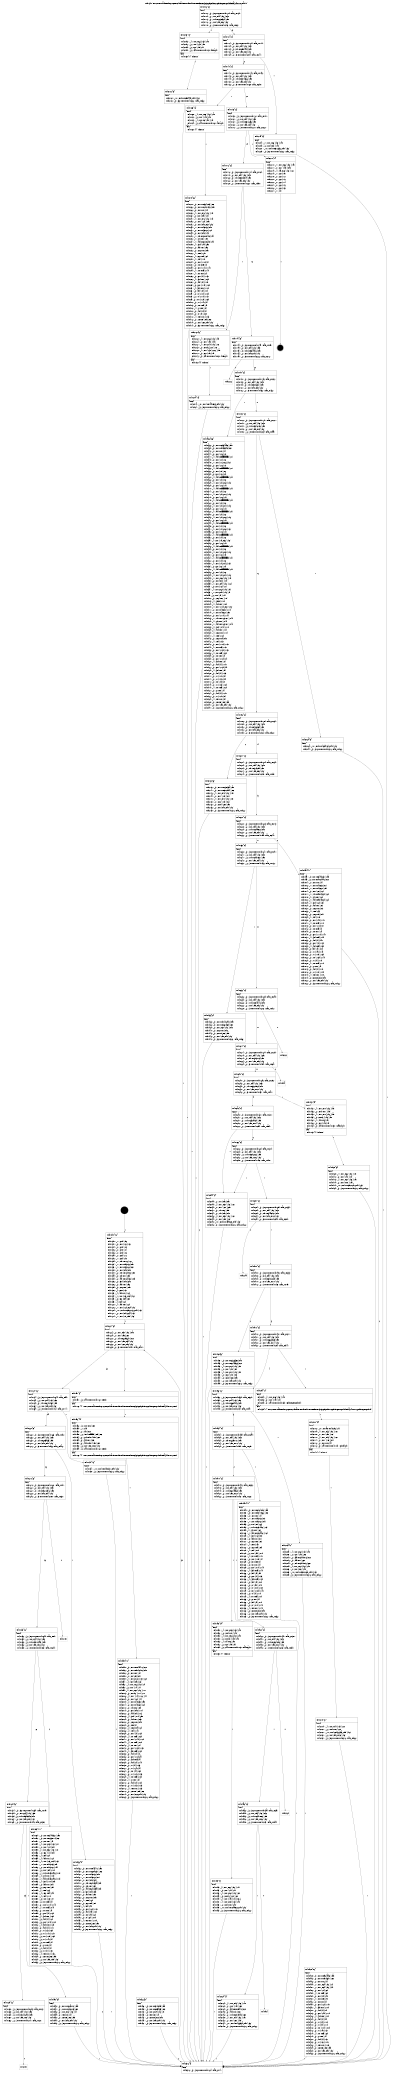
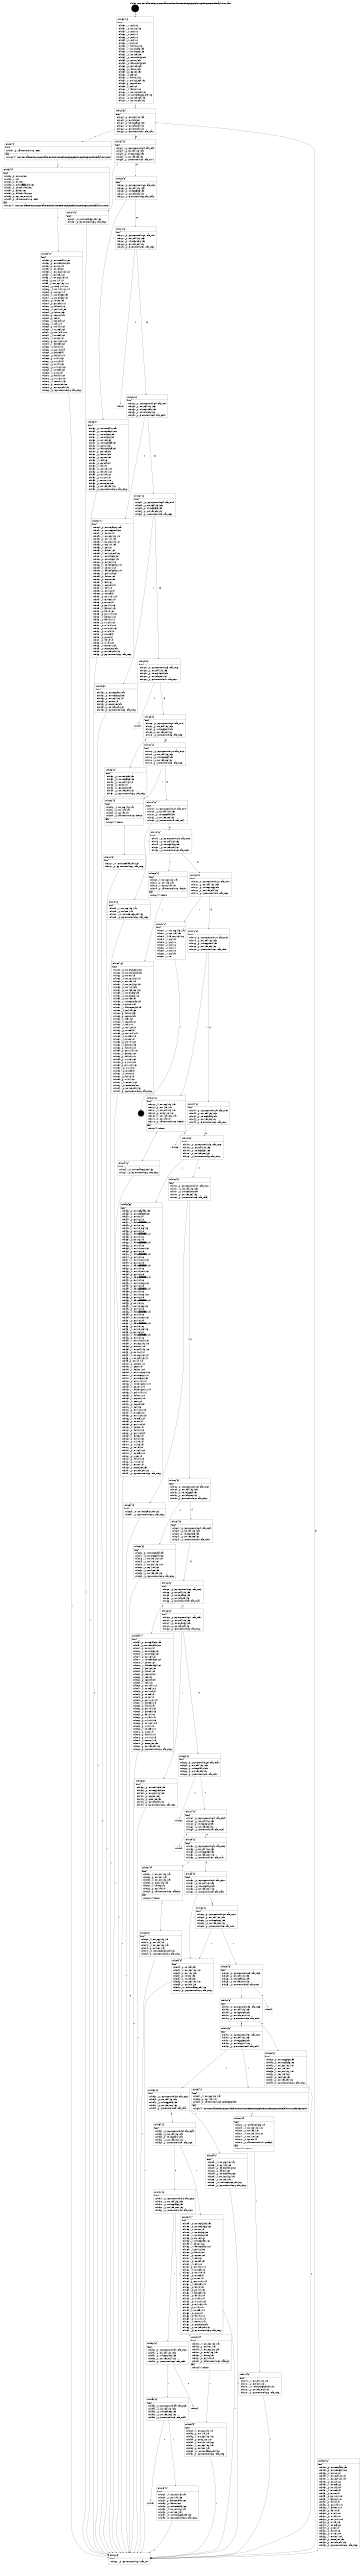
none -> (165, 726)
